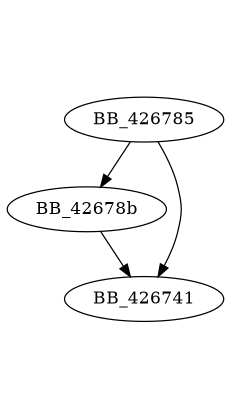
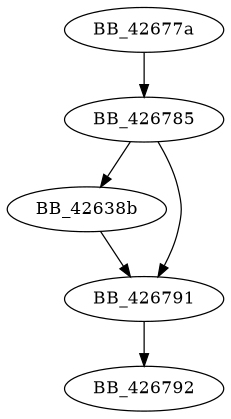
none -> (144, 30)
(87, 209) -> (87, 209)
(144, 299) -> (144, 299)
none -> (144, 389)
